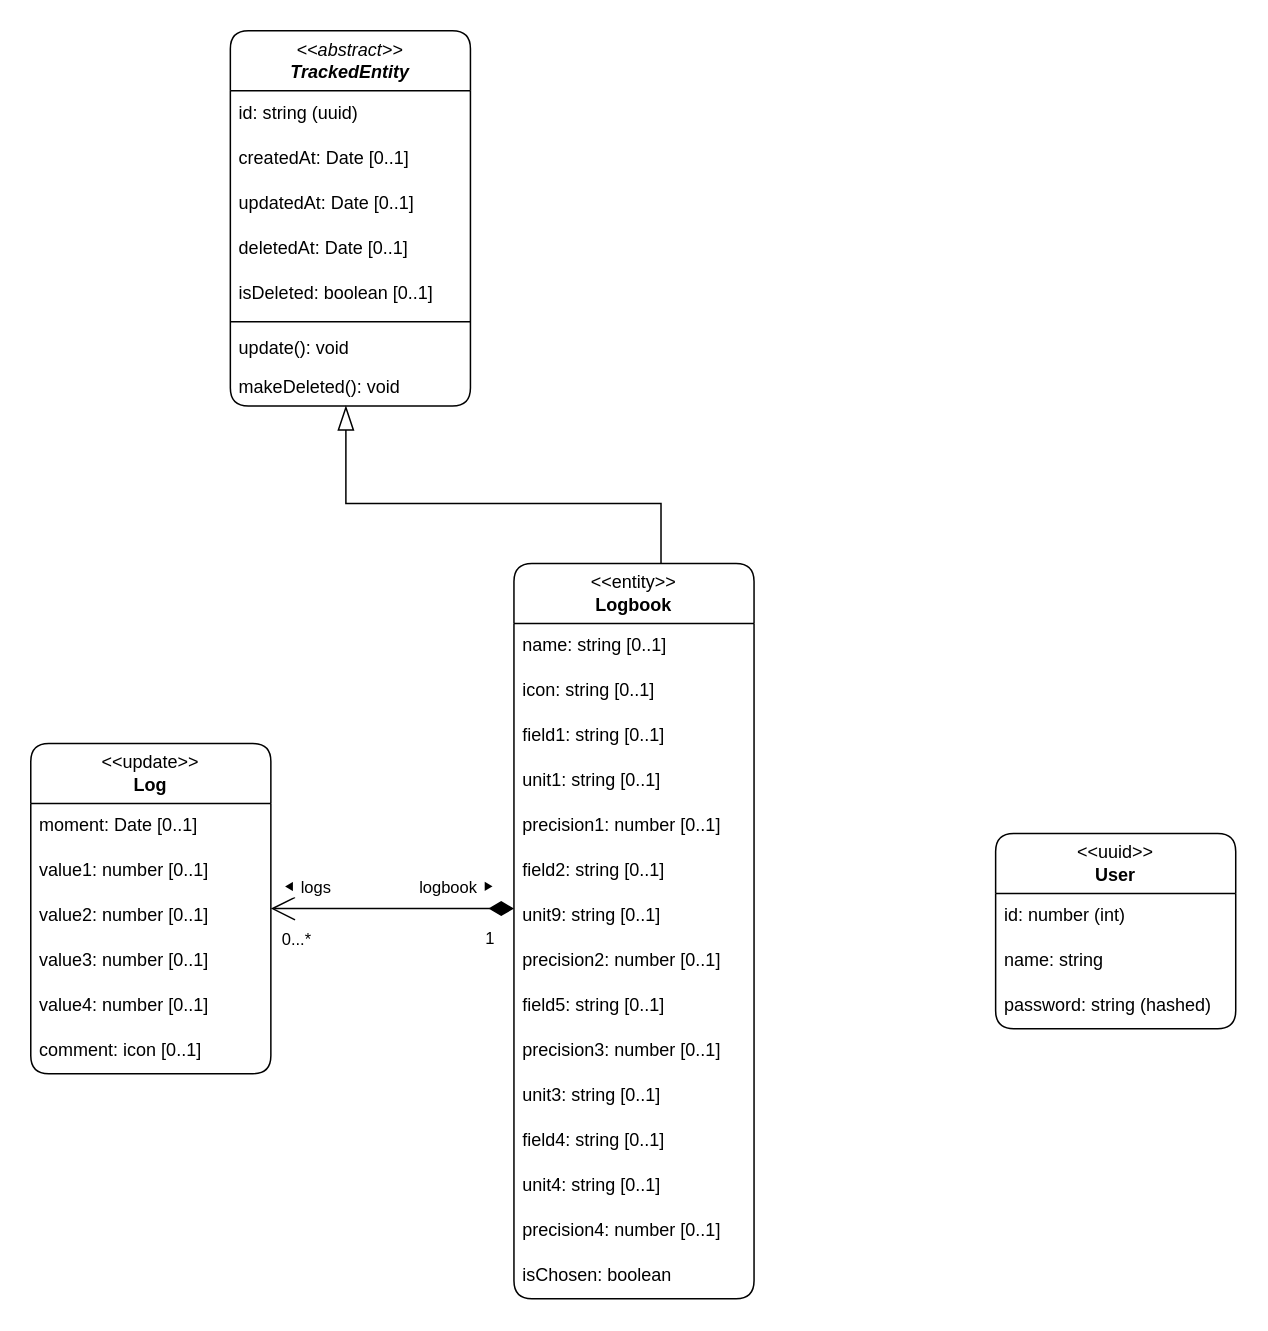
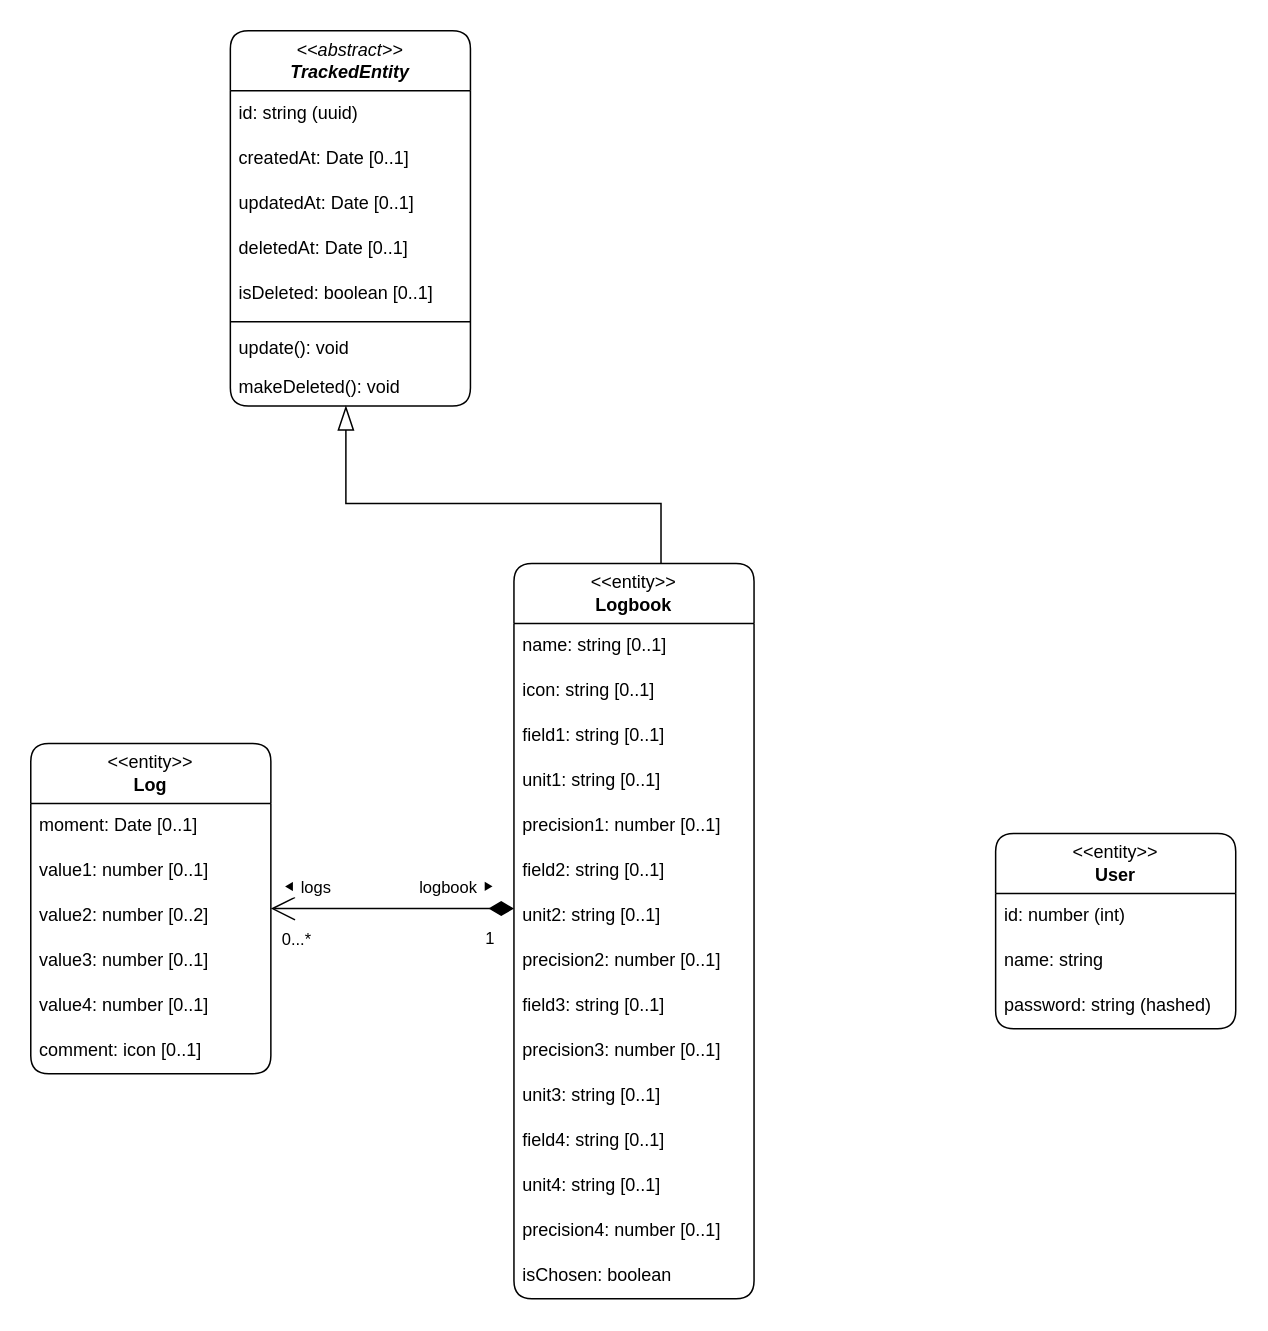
(151, 773) -> (151, 773)
(1115, 863) -> (1115, 863)
(134, 916) -> (134, 916)
(607, 916) -> (607, 916)
(610, 1006) -> (610, 1006)
